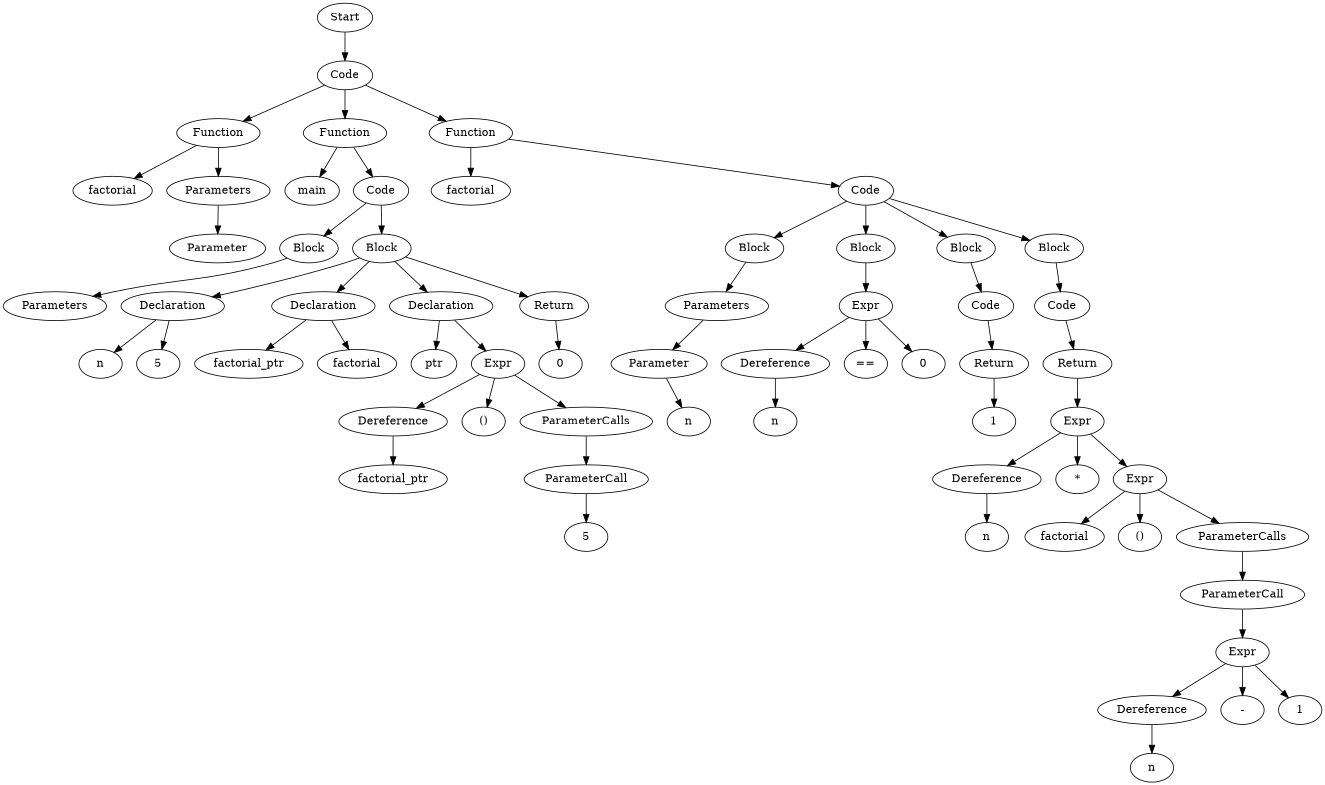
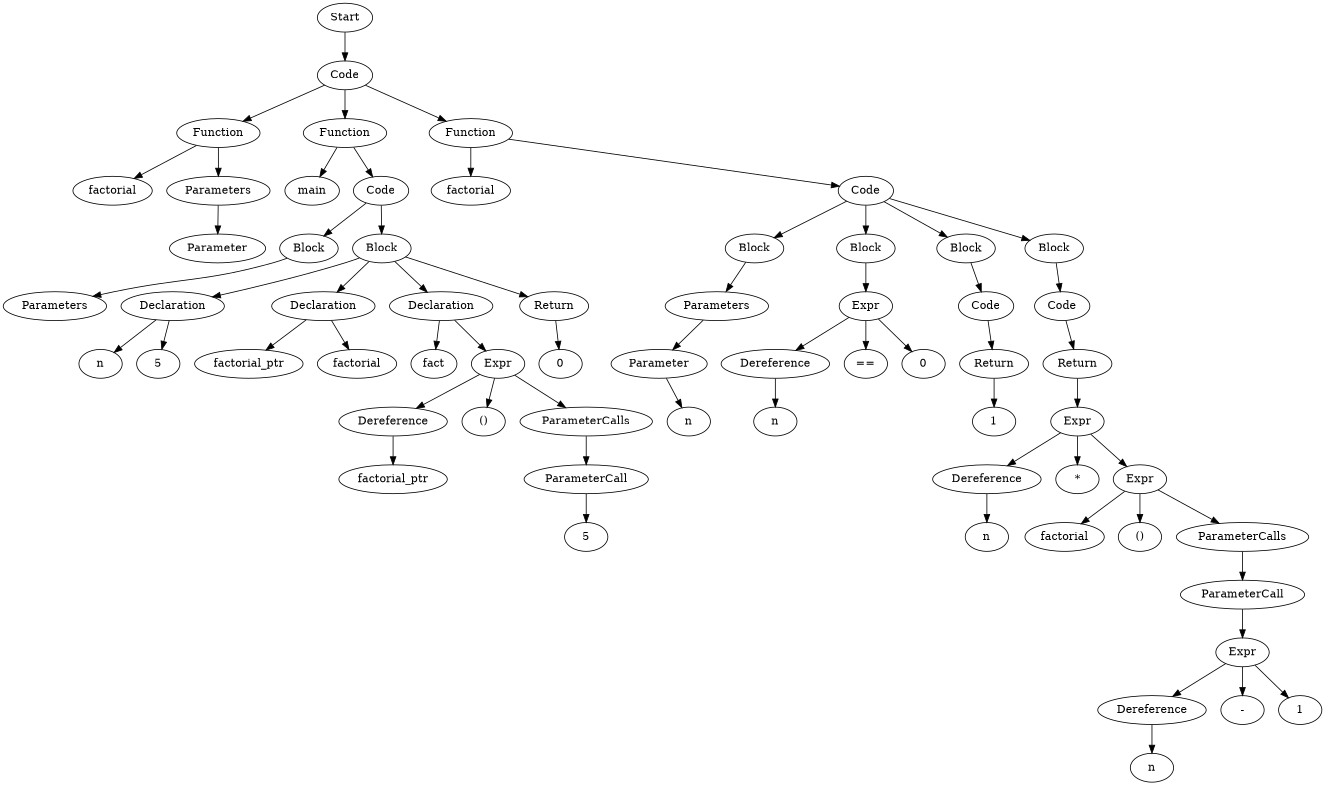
(434, 364) -> (434, 364)
